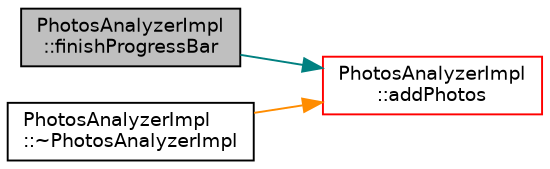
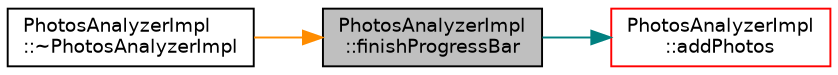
(278, 109) -> (278, 37)
